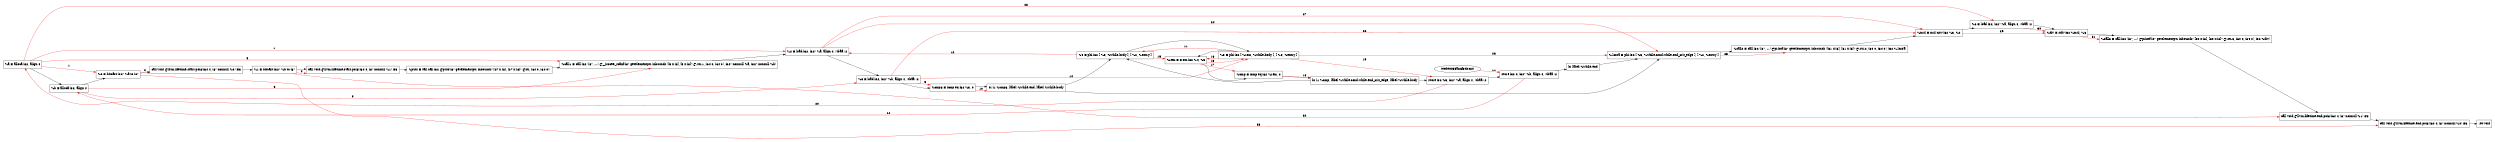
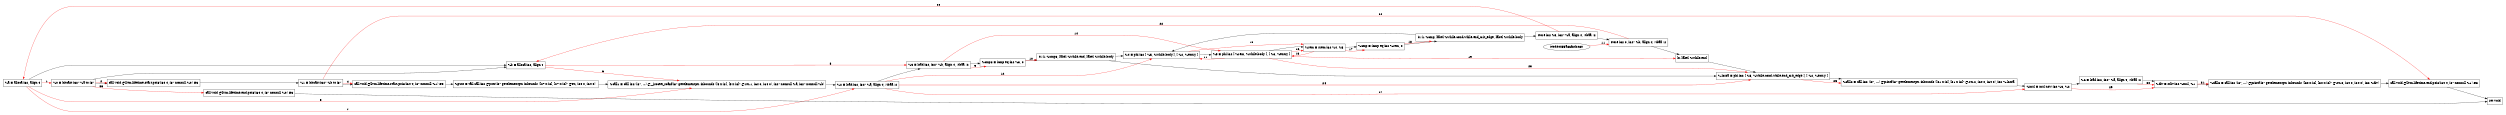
(994, 6) -> none
(1394, 33) -> none
(2066, 33) -> (2176, 84)
(964, 54) -> (1018, 75)
(1360, 67) -> (1483, 59)
(93, 82) -> (299, 73)
(2373, 120) -> (2466, 93)
